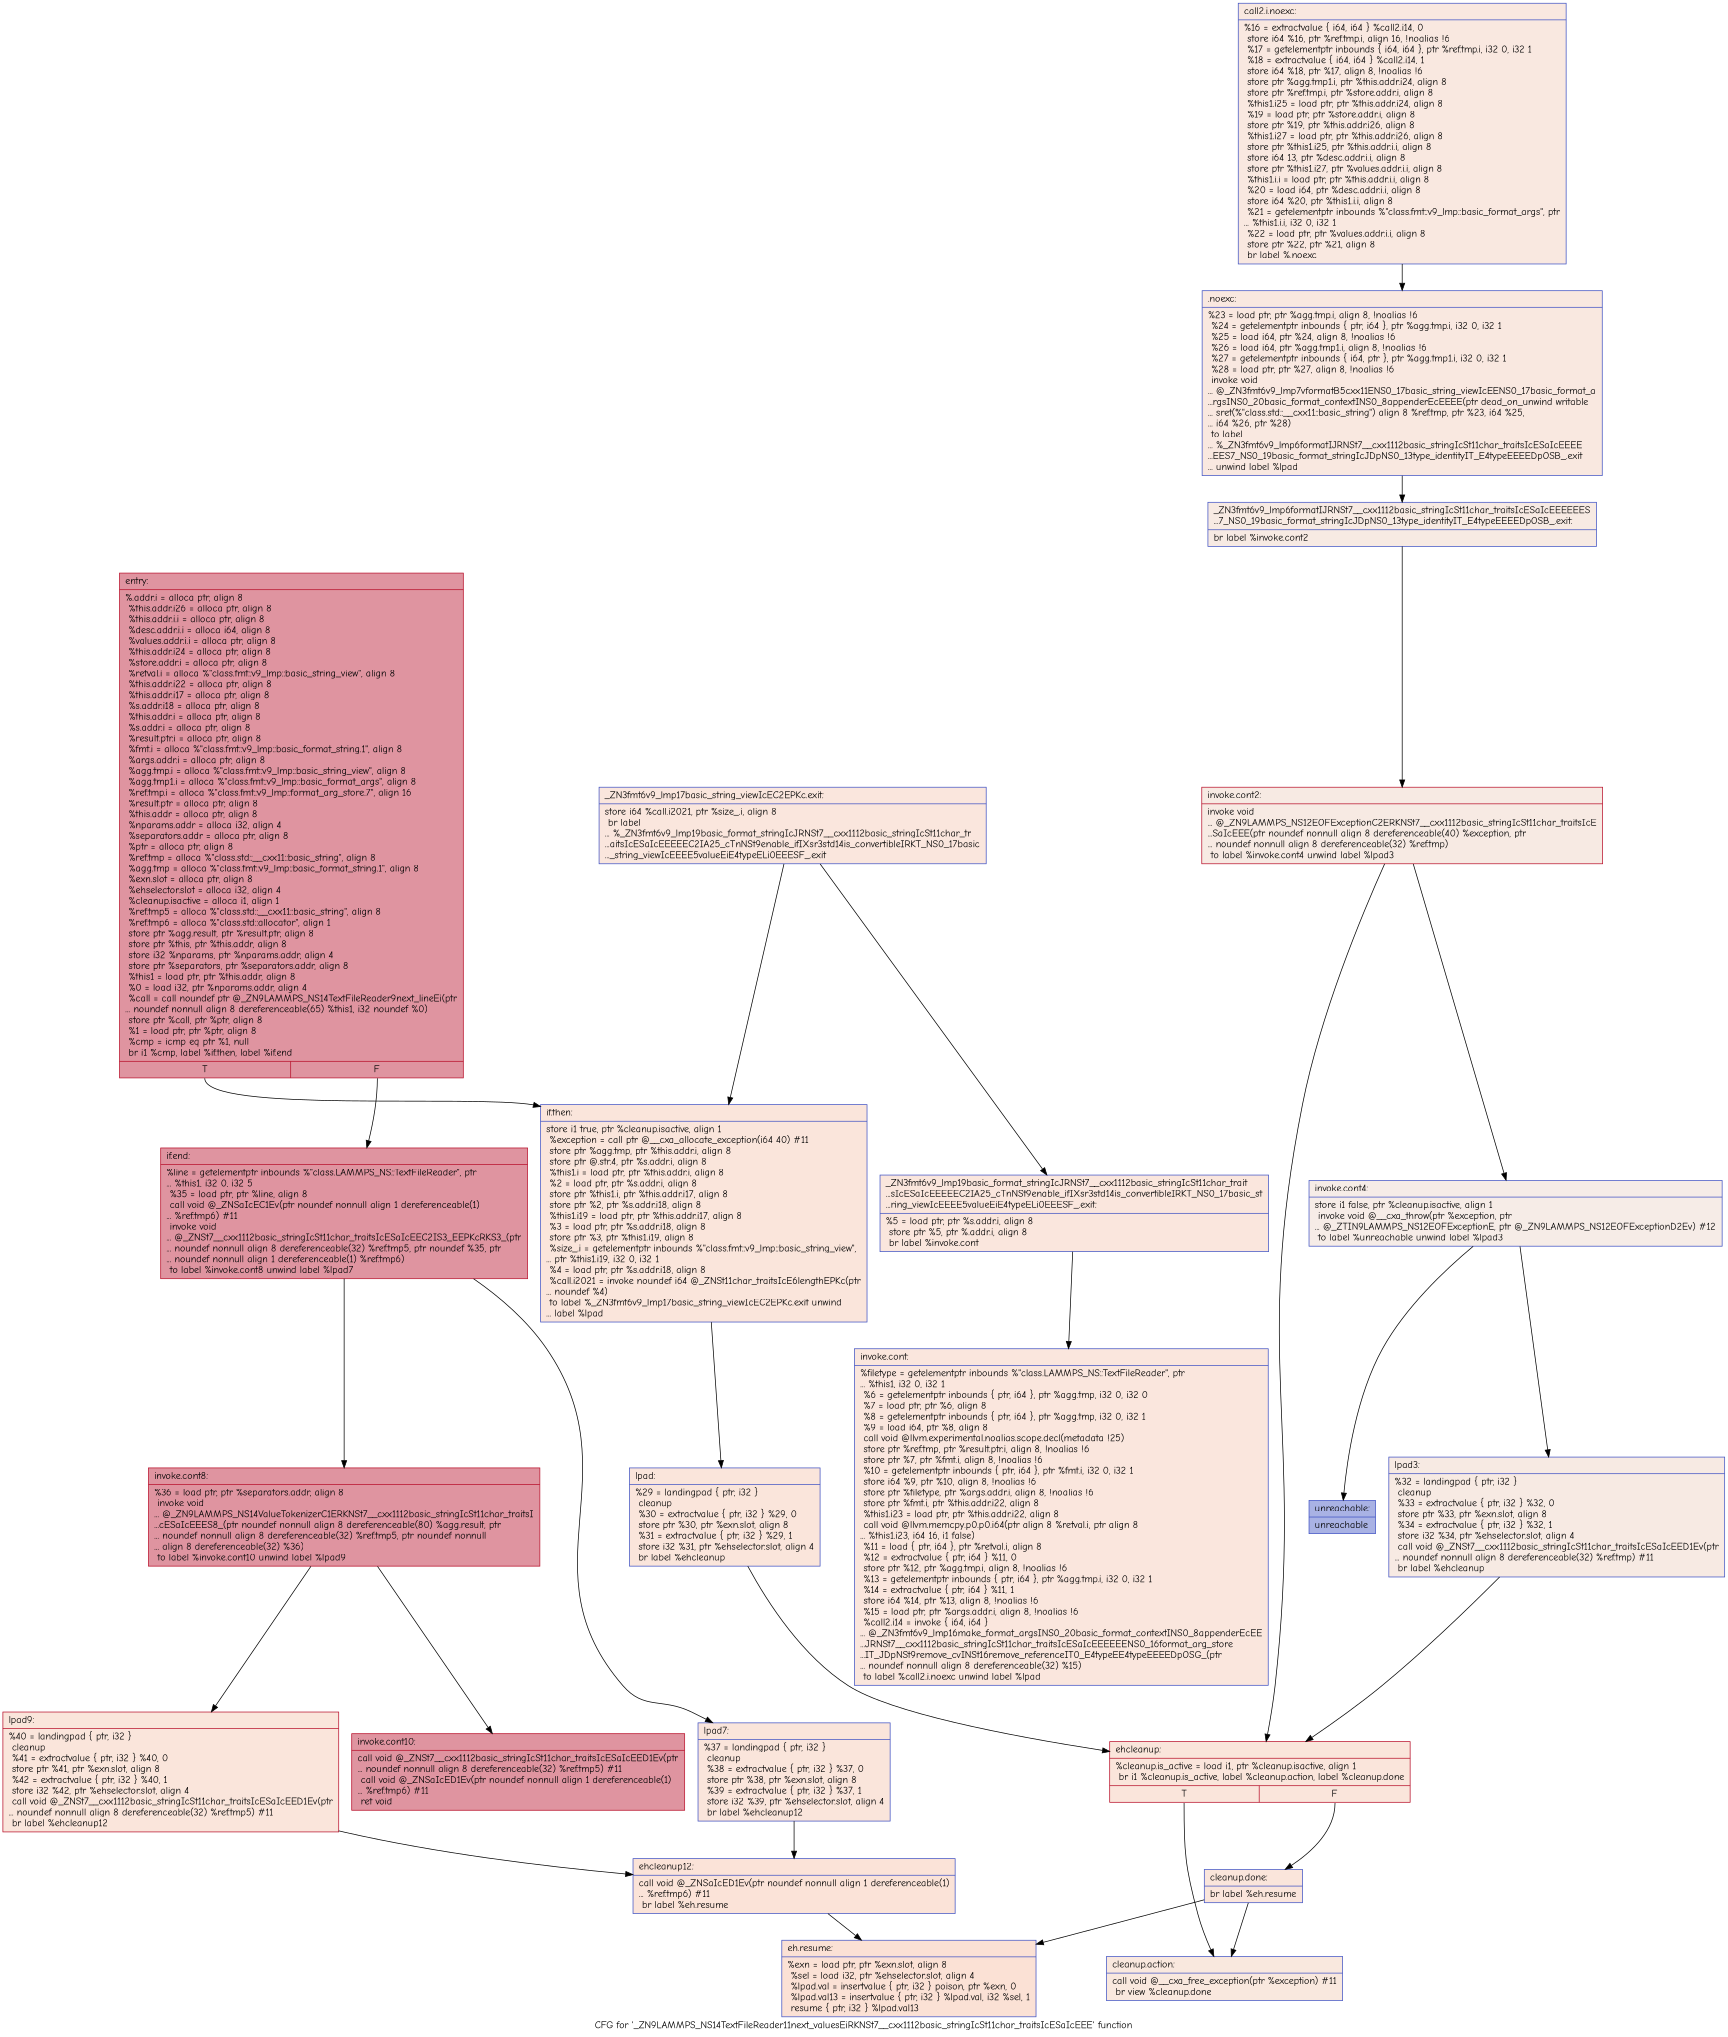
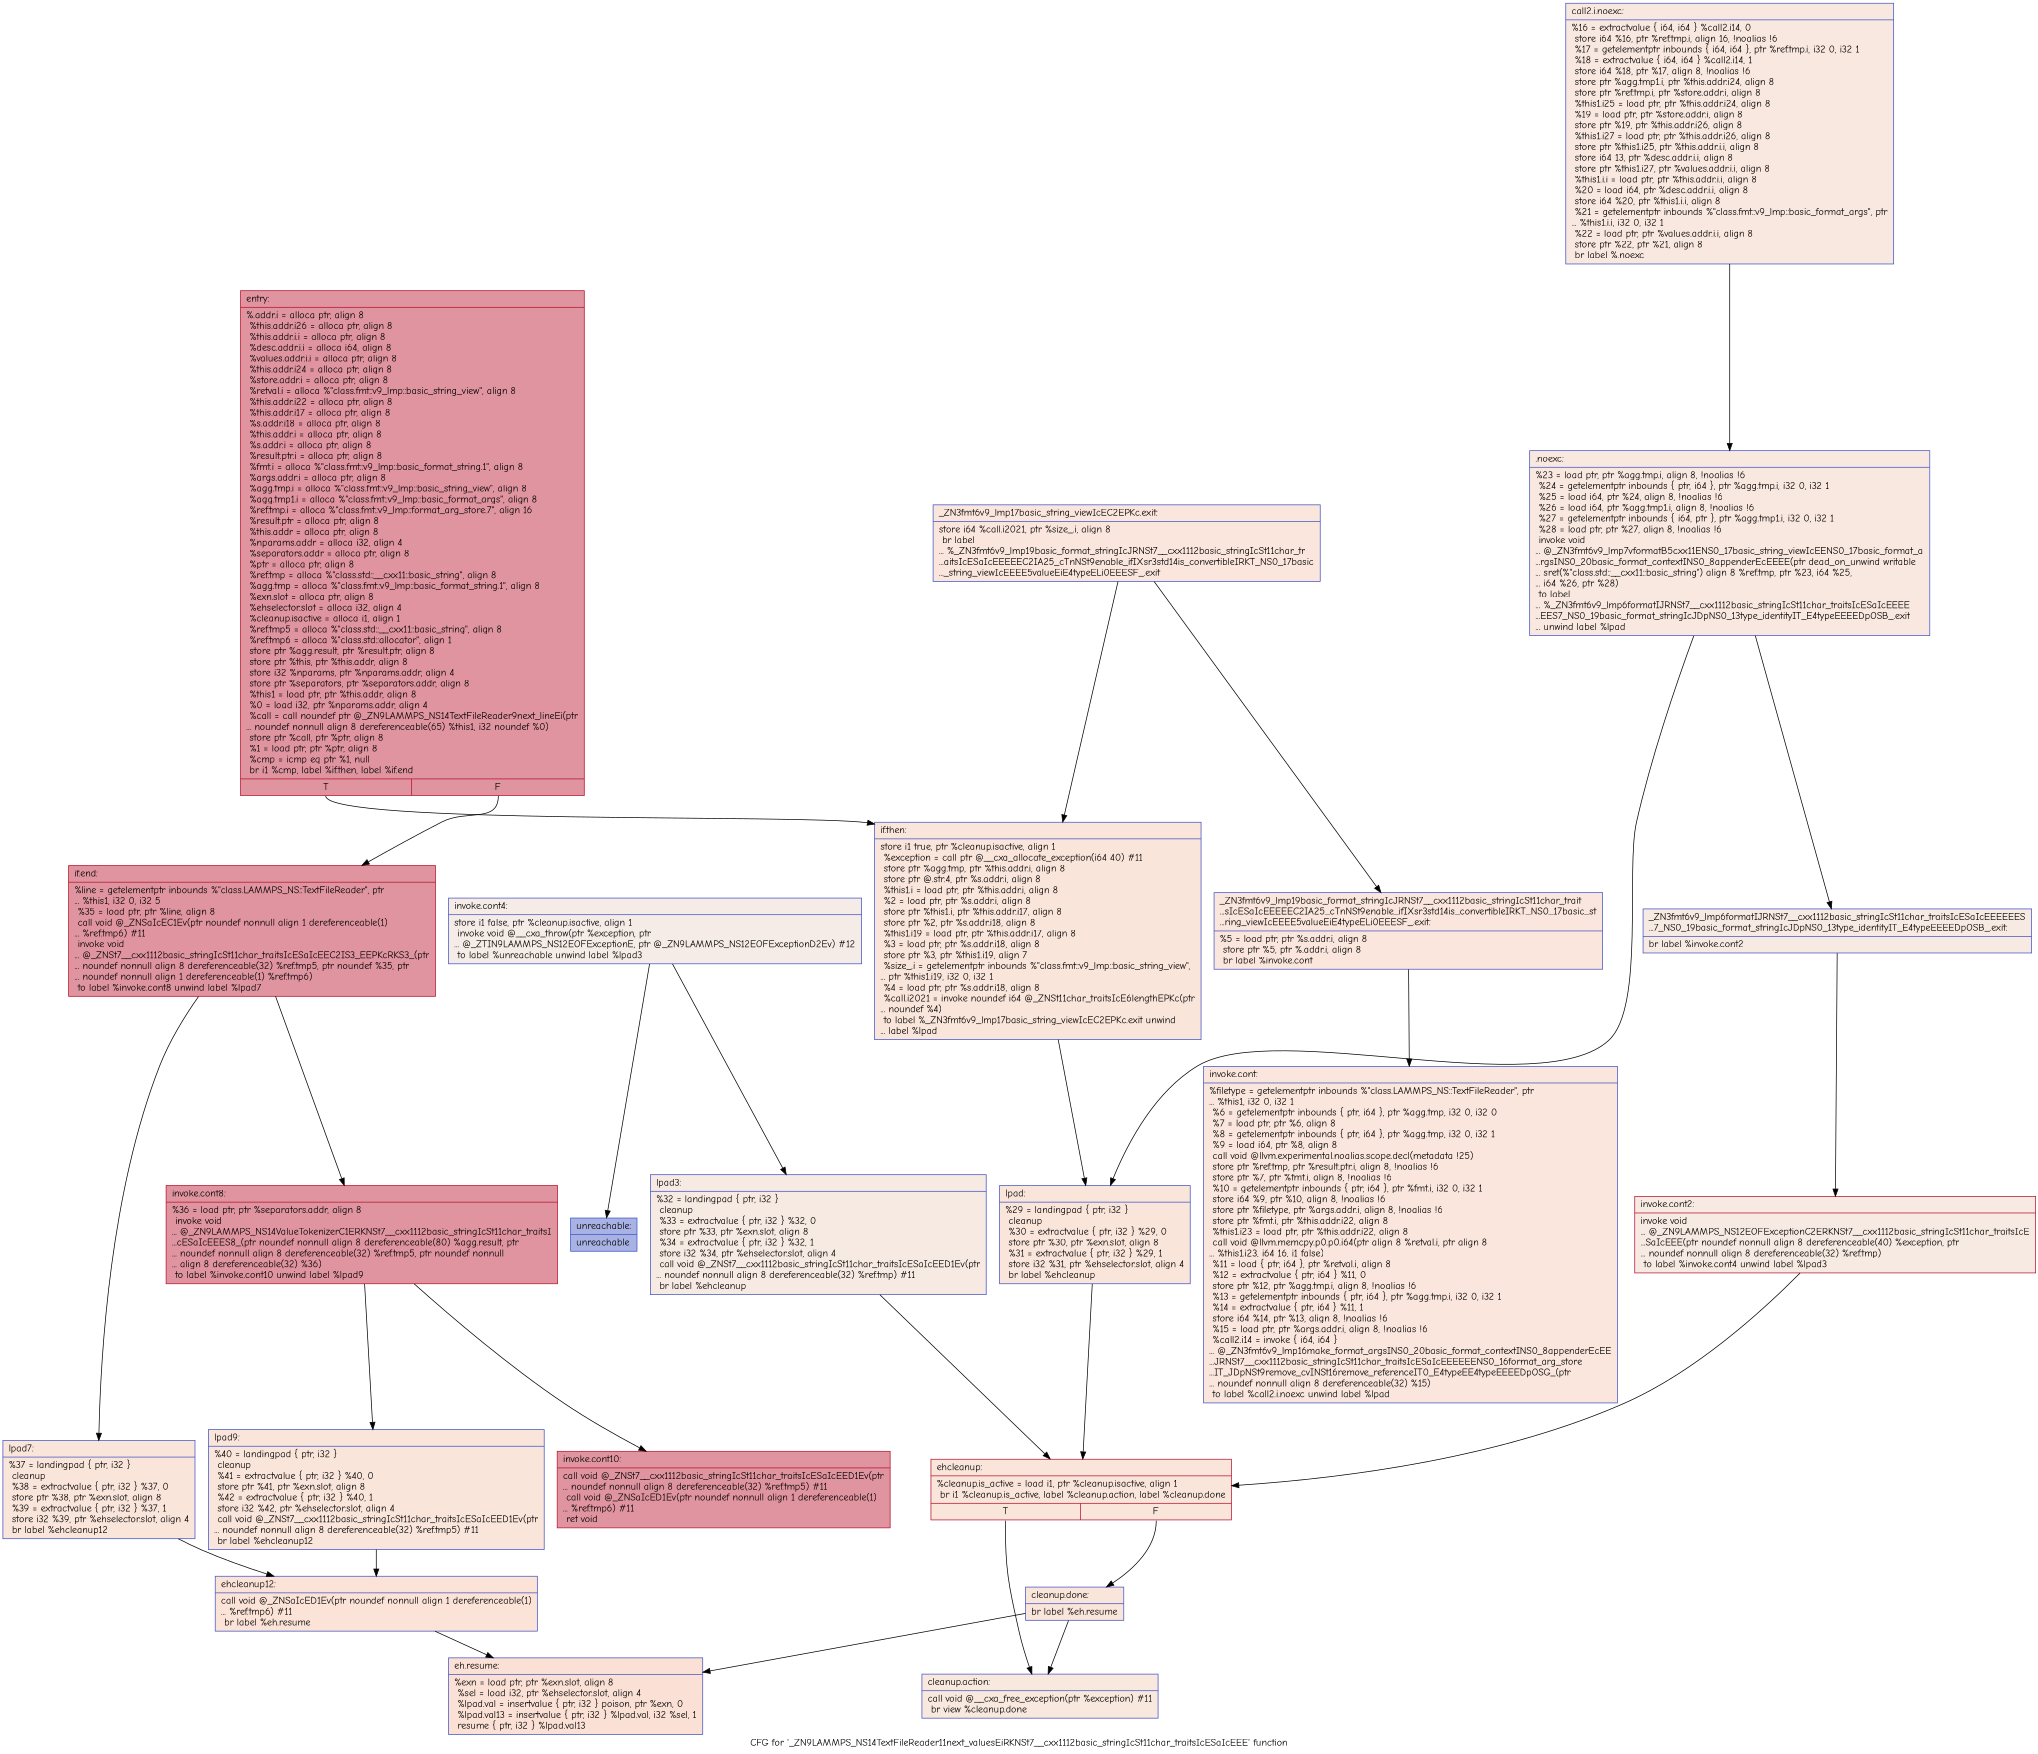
(1459, 1019) -> none
none -> (1541, 1062)
(620, 1238) -> (954, 955)
(171, 1772) -> (376, 1490)
